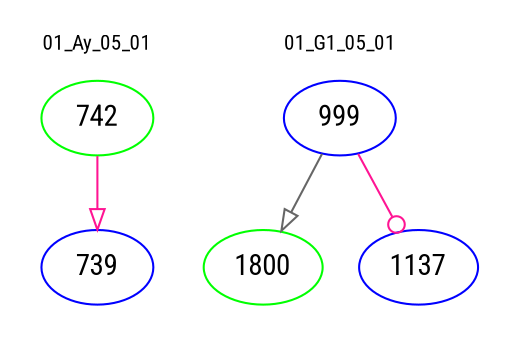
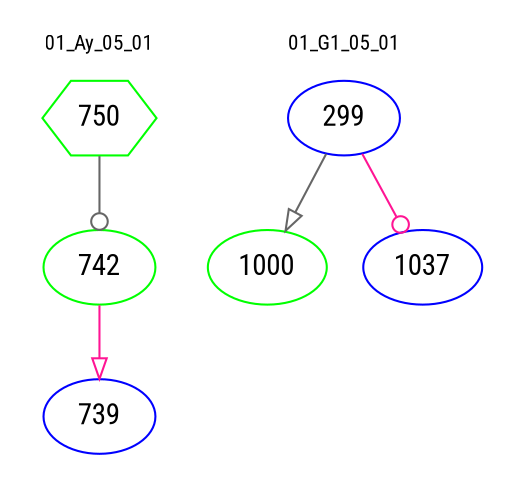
none -> (99, 118)
(340, 118) -> (344, 118)
(263, 267) -> (267, 267)
(419, 267) -> (423, 267)
